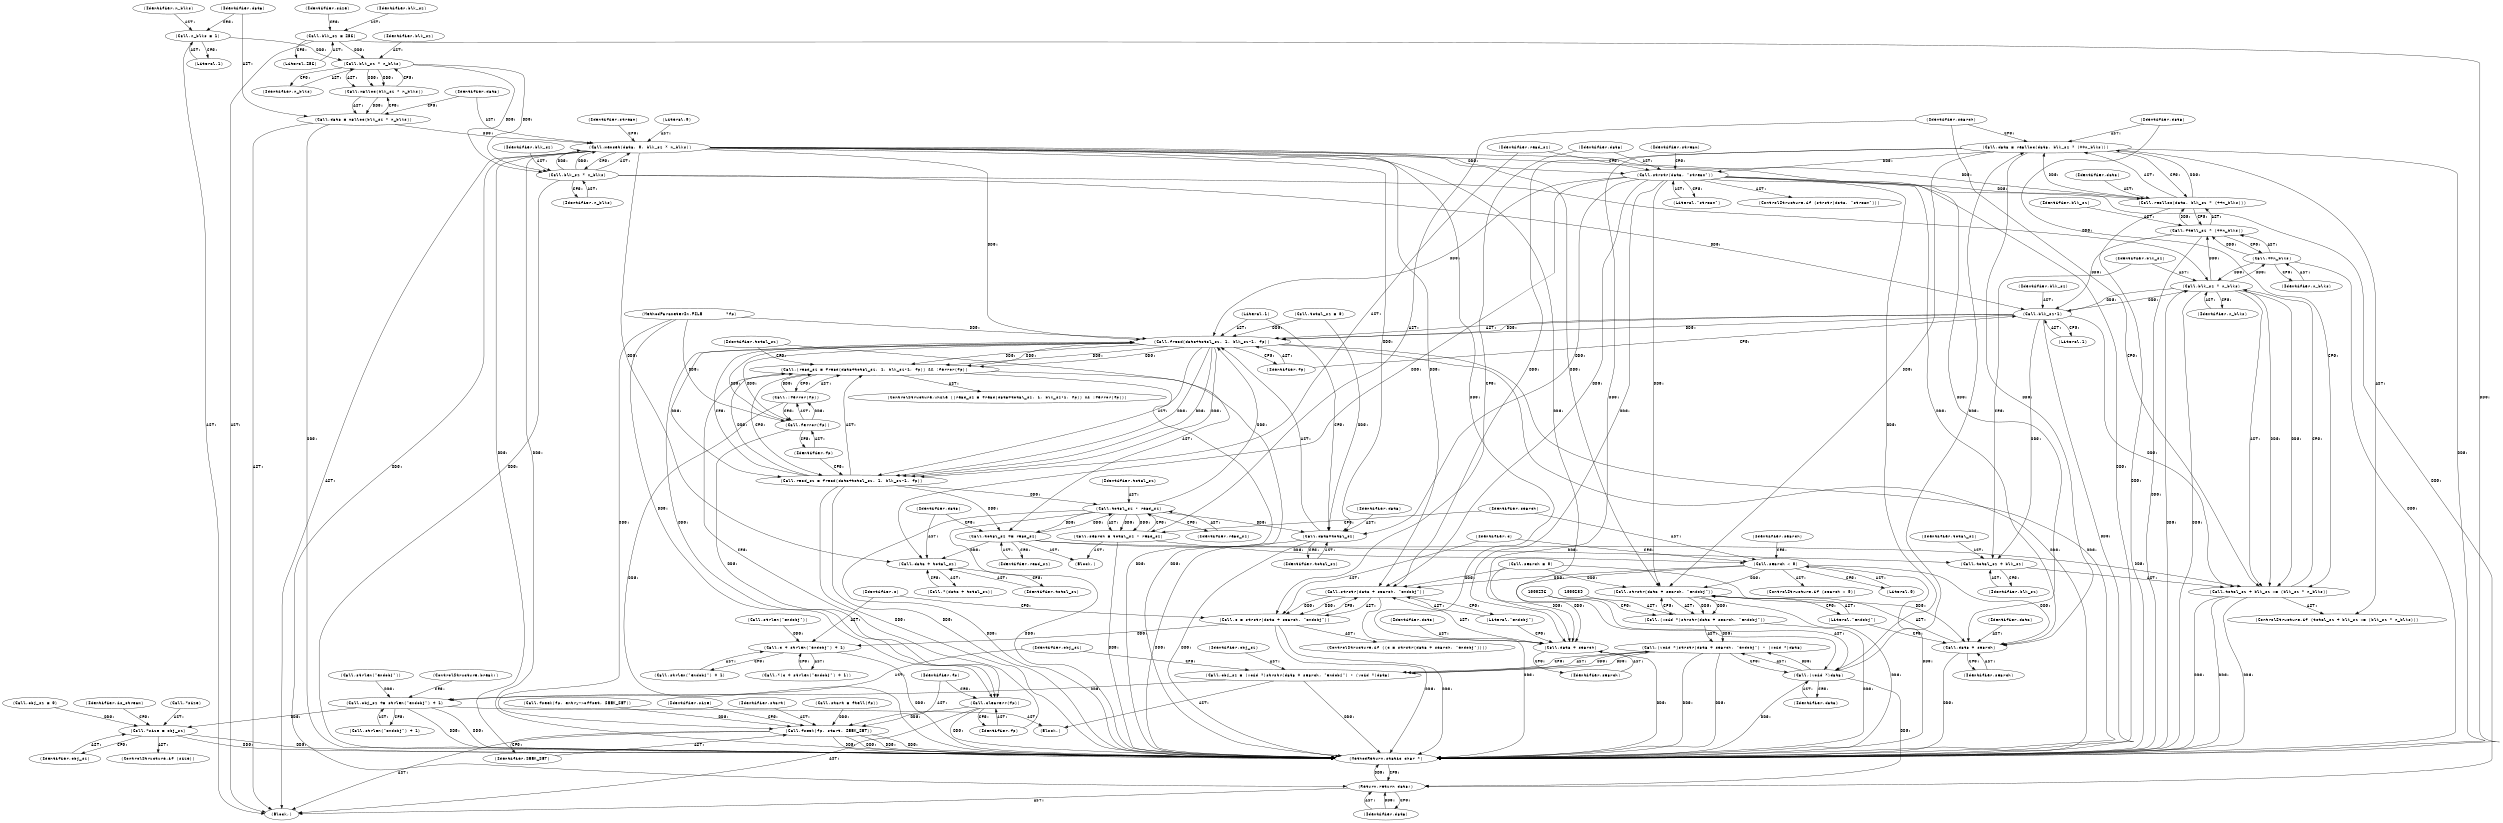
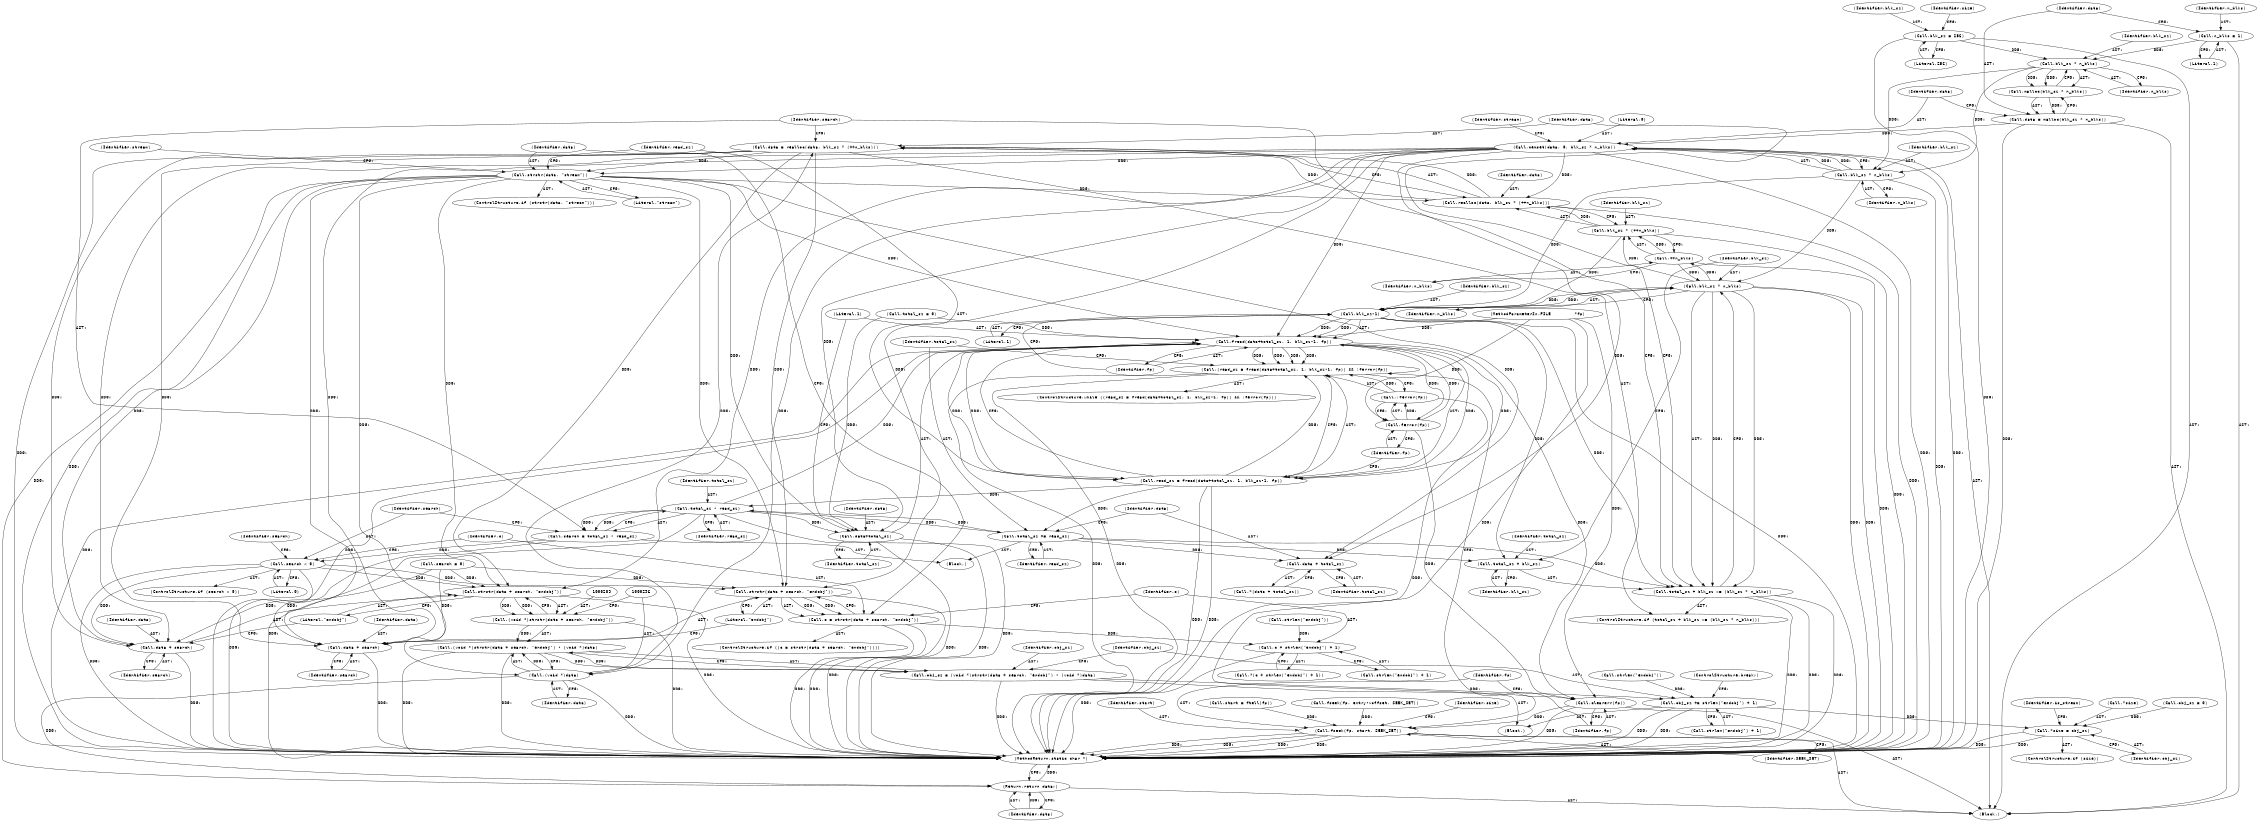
(2207, 231) -> (1626, 231)
(441, 765) -> none
